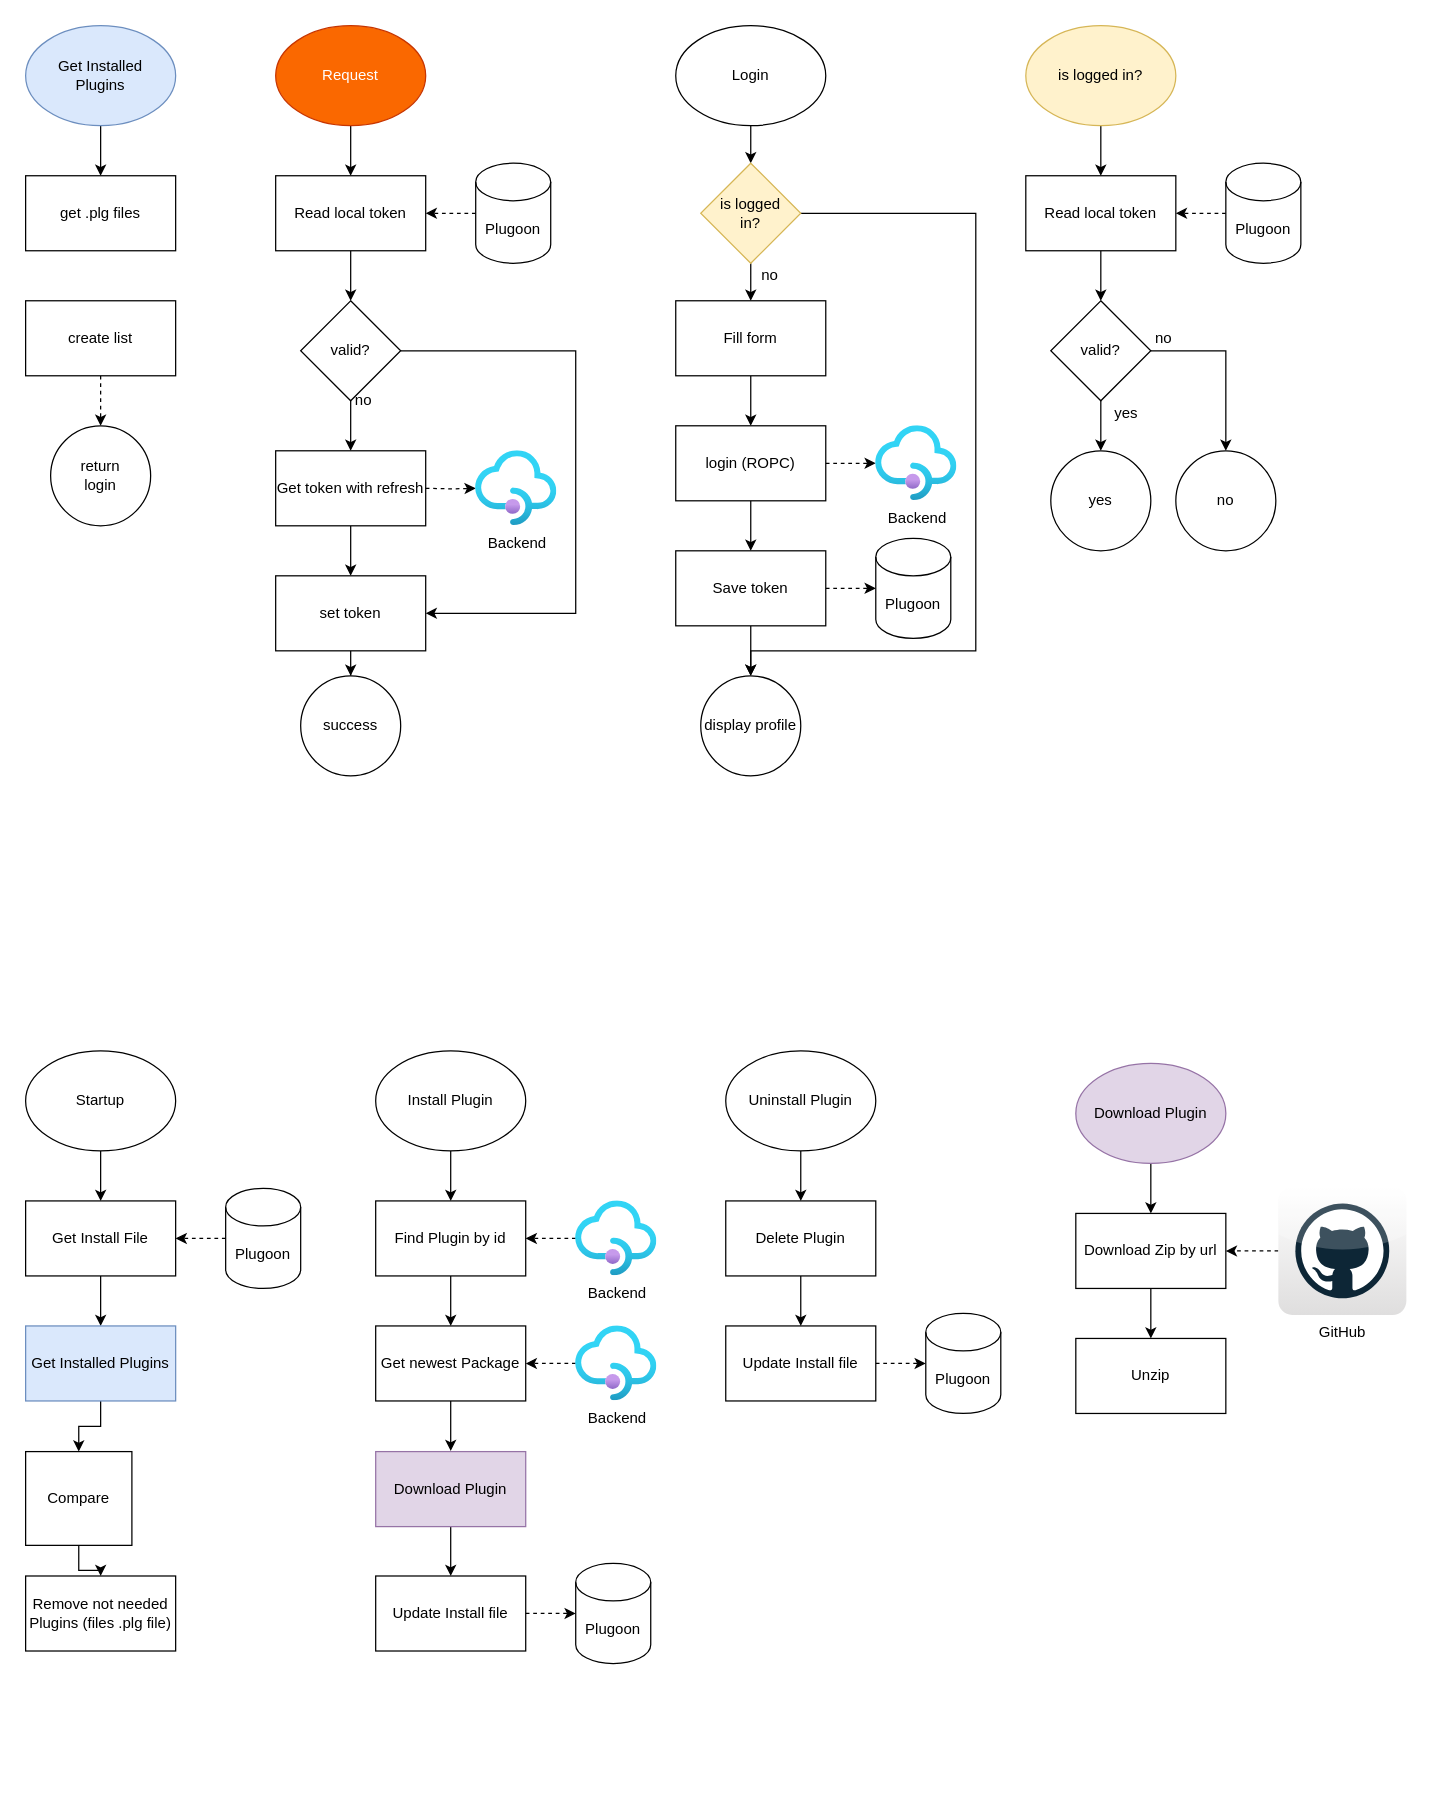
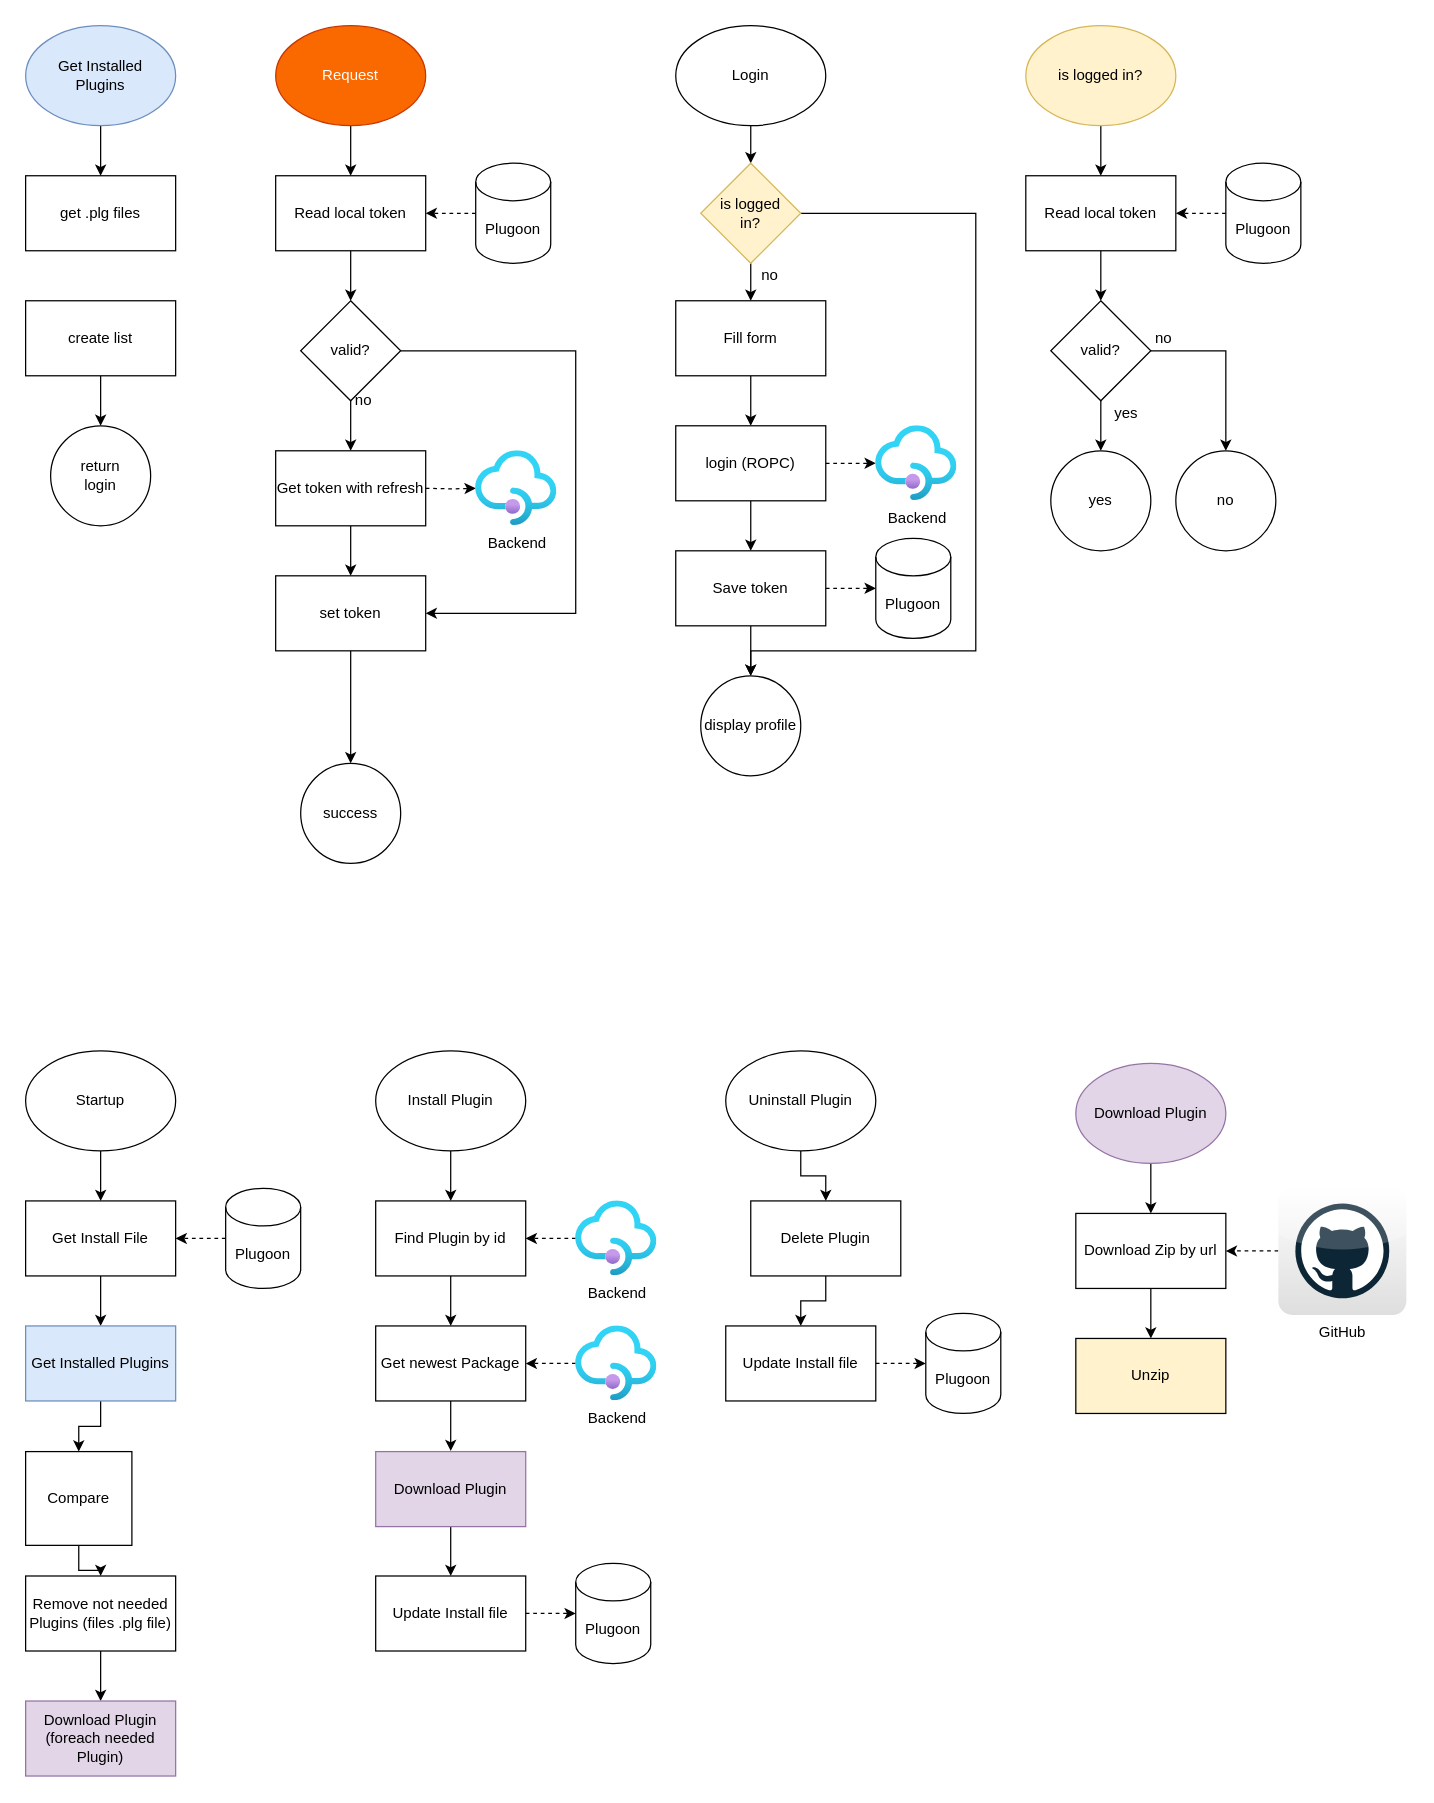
(101, 396) -> (101, 396)
(351, 726) -> (351, 813)
(801, 1238) -> (826, 1238)
(1151, 1376) -> (1151, 1376)
none -> (101, 1672)
none -> (101, 1738)
